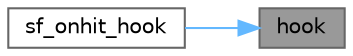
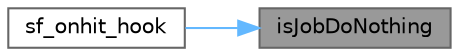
(302, 28) -> (355, 28)
